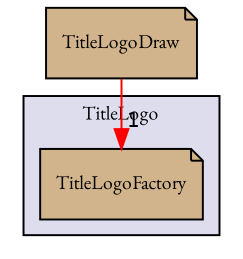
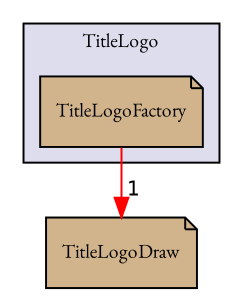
(122, 108) -> (122, 175)
